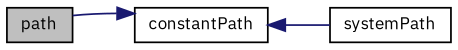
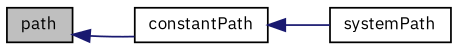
(95, 14) -> (112, 37)
